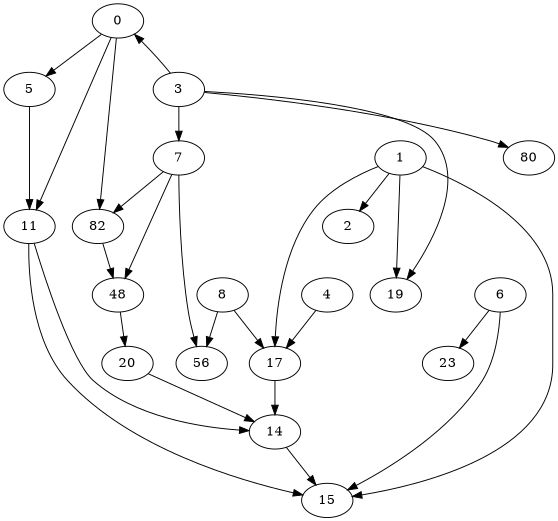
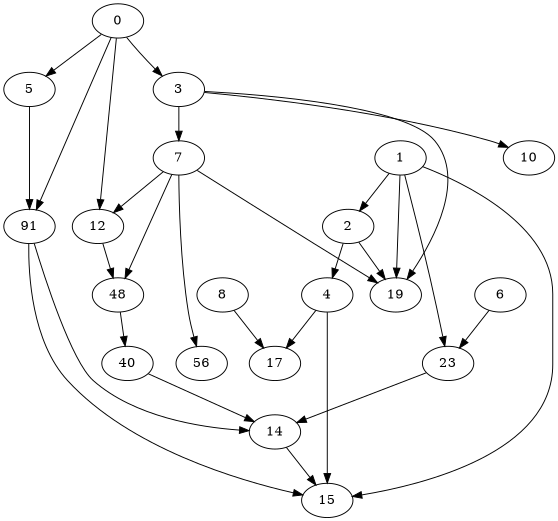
(156, 57) -> (140, 53)
(529, 158) -> (529, 158)
none -> (283, 224)
(29, 226) -> (29, 226)
(98, 226) -> (98, 226)
(299, 234) -> (427, 264)
none -> (340, 253)
none -> (369, 257)
(214, 325) -> none
(127, 363) -> (127, 363)
(275, 393) -> (366, 396)
(452, 417) -> (327, 393)
